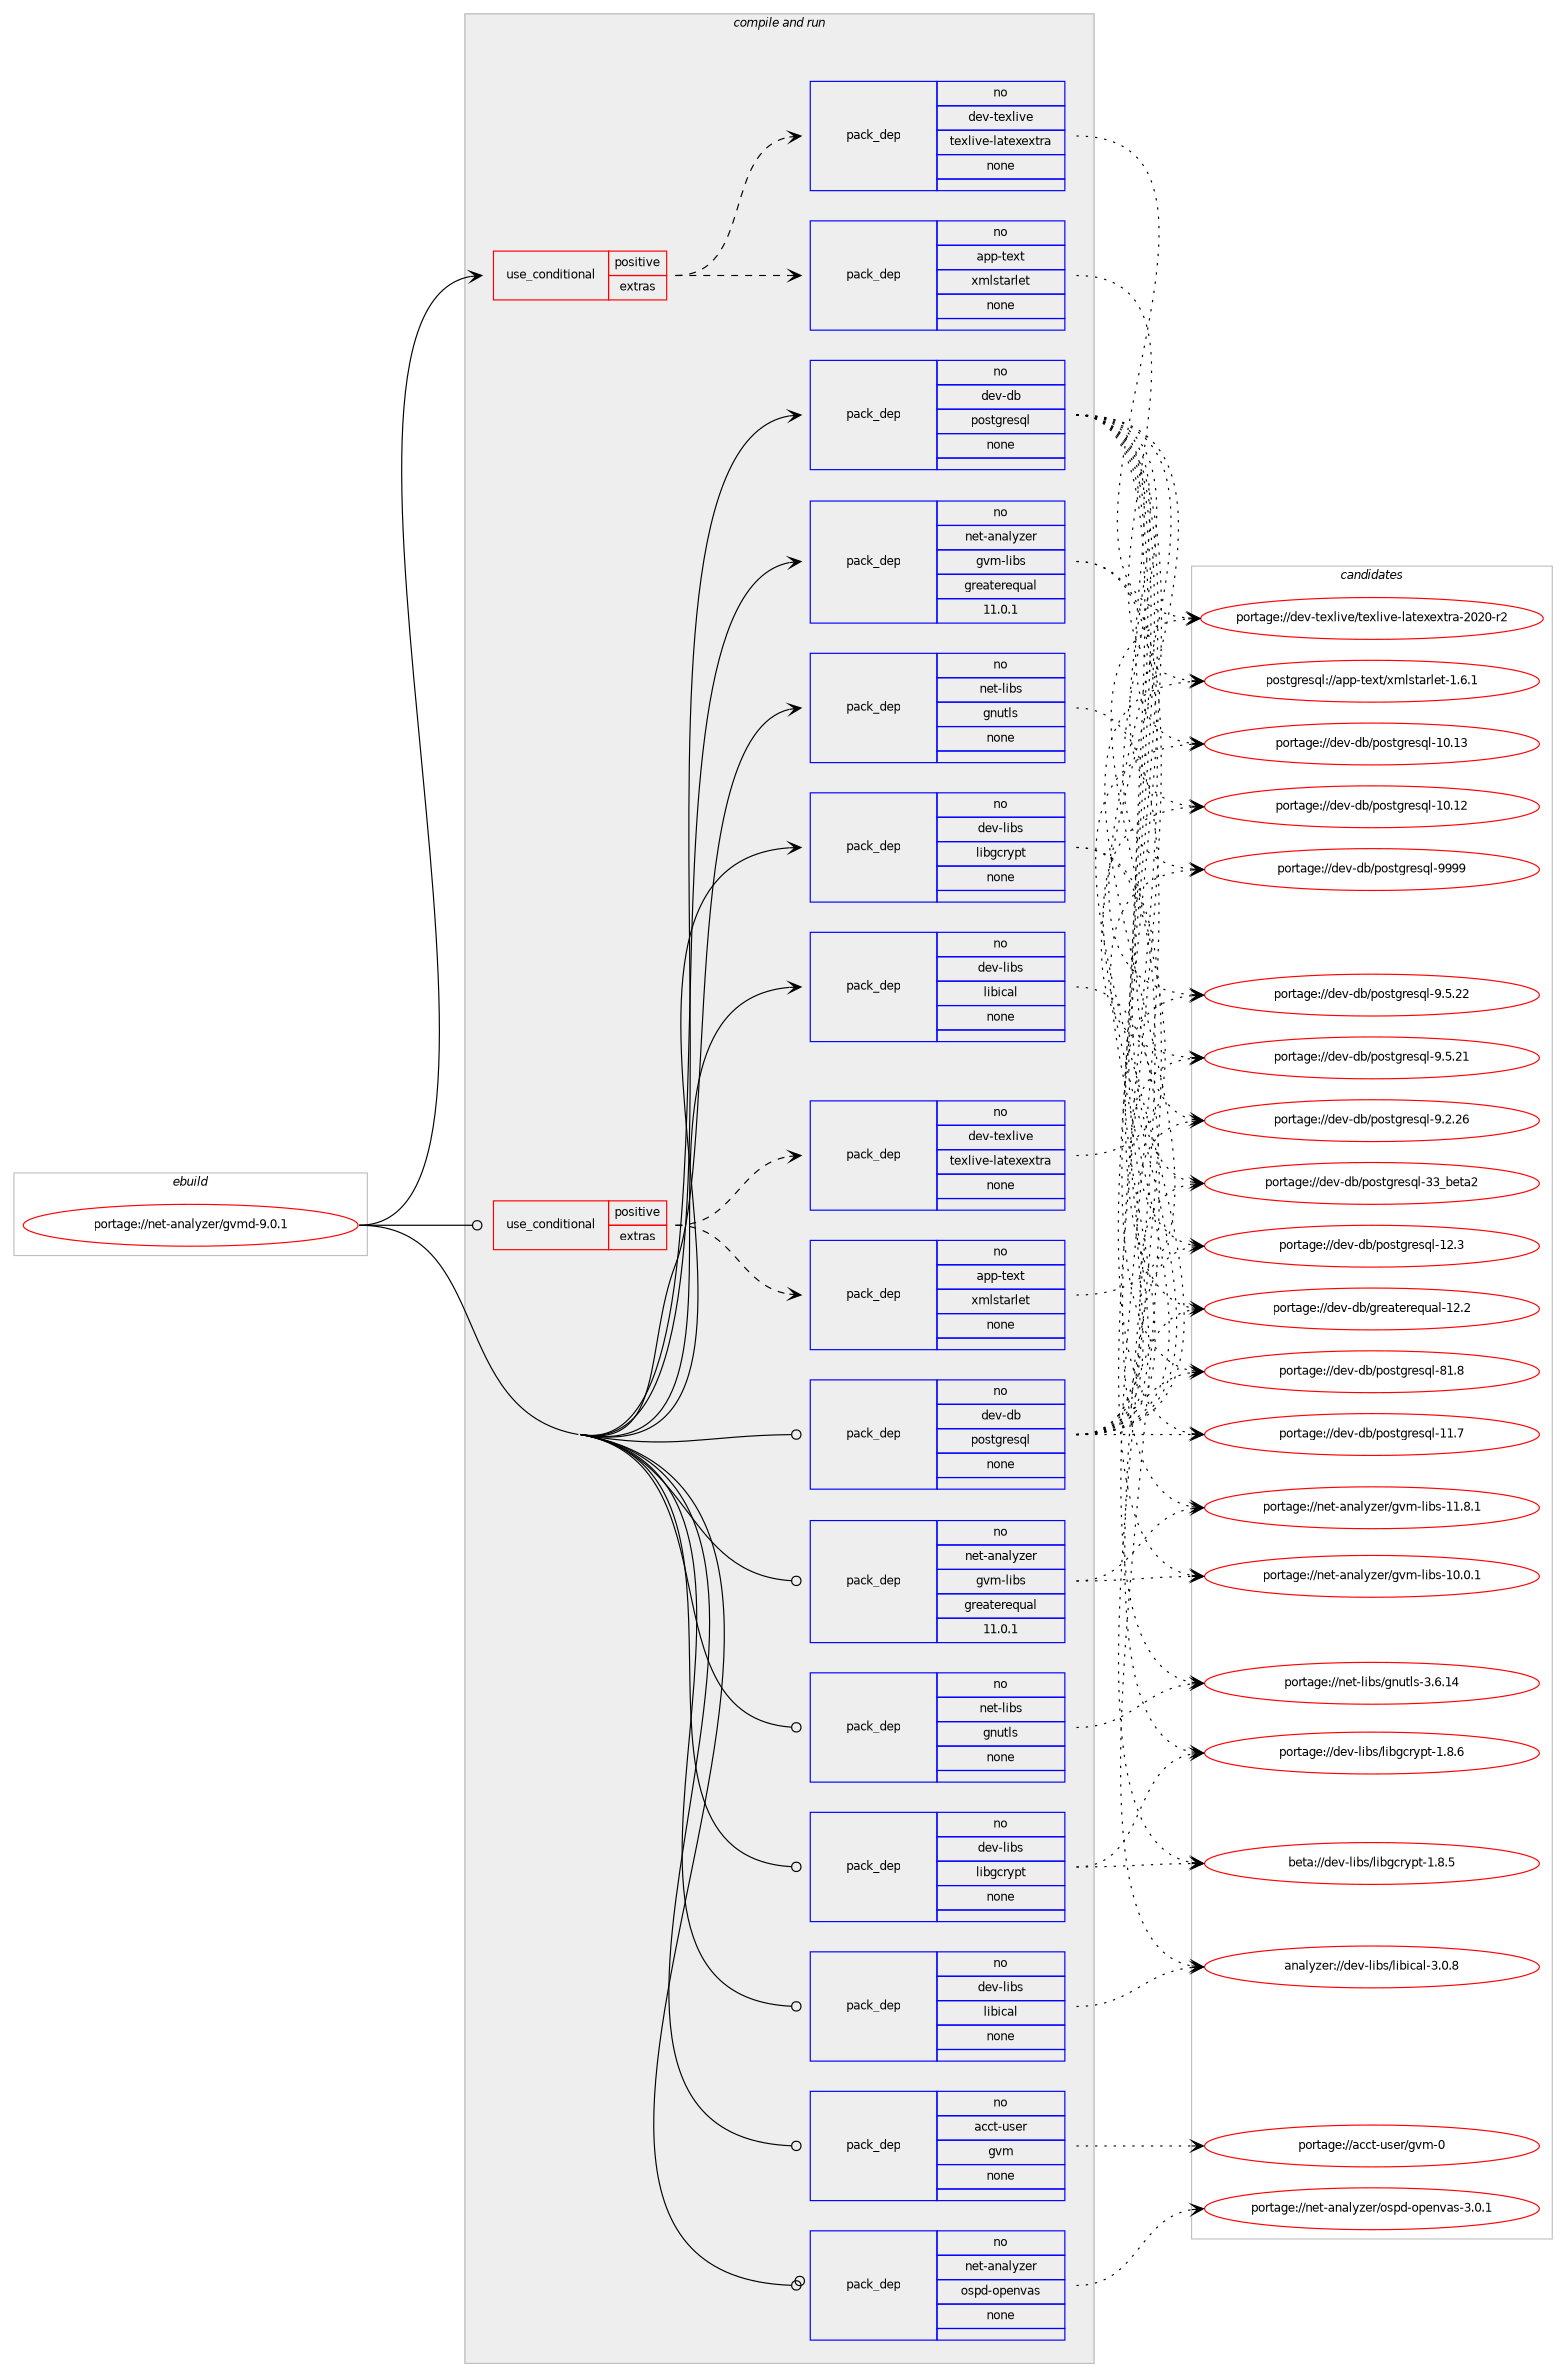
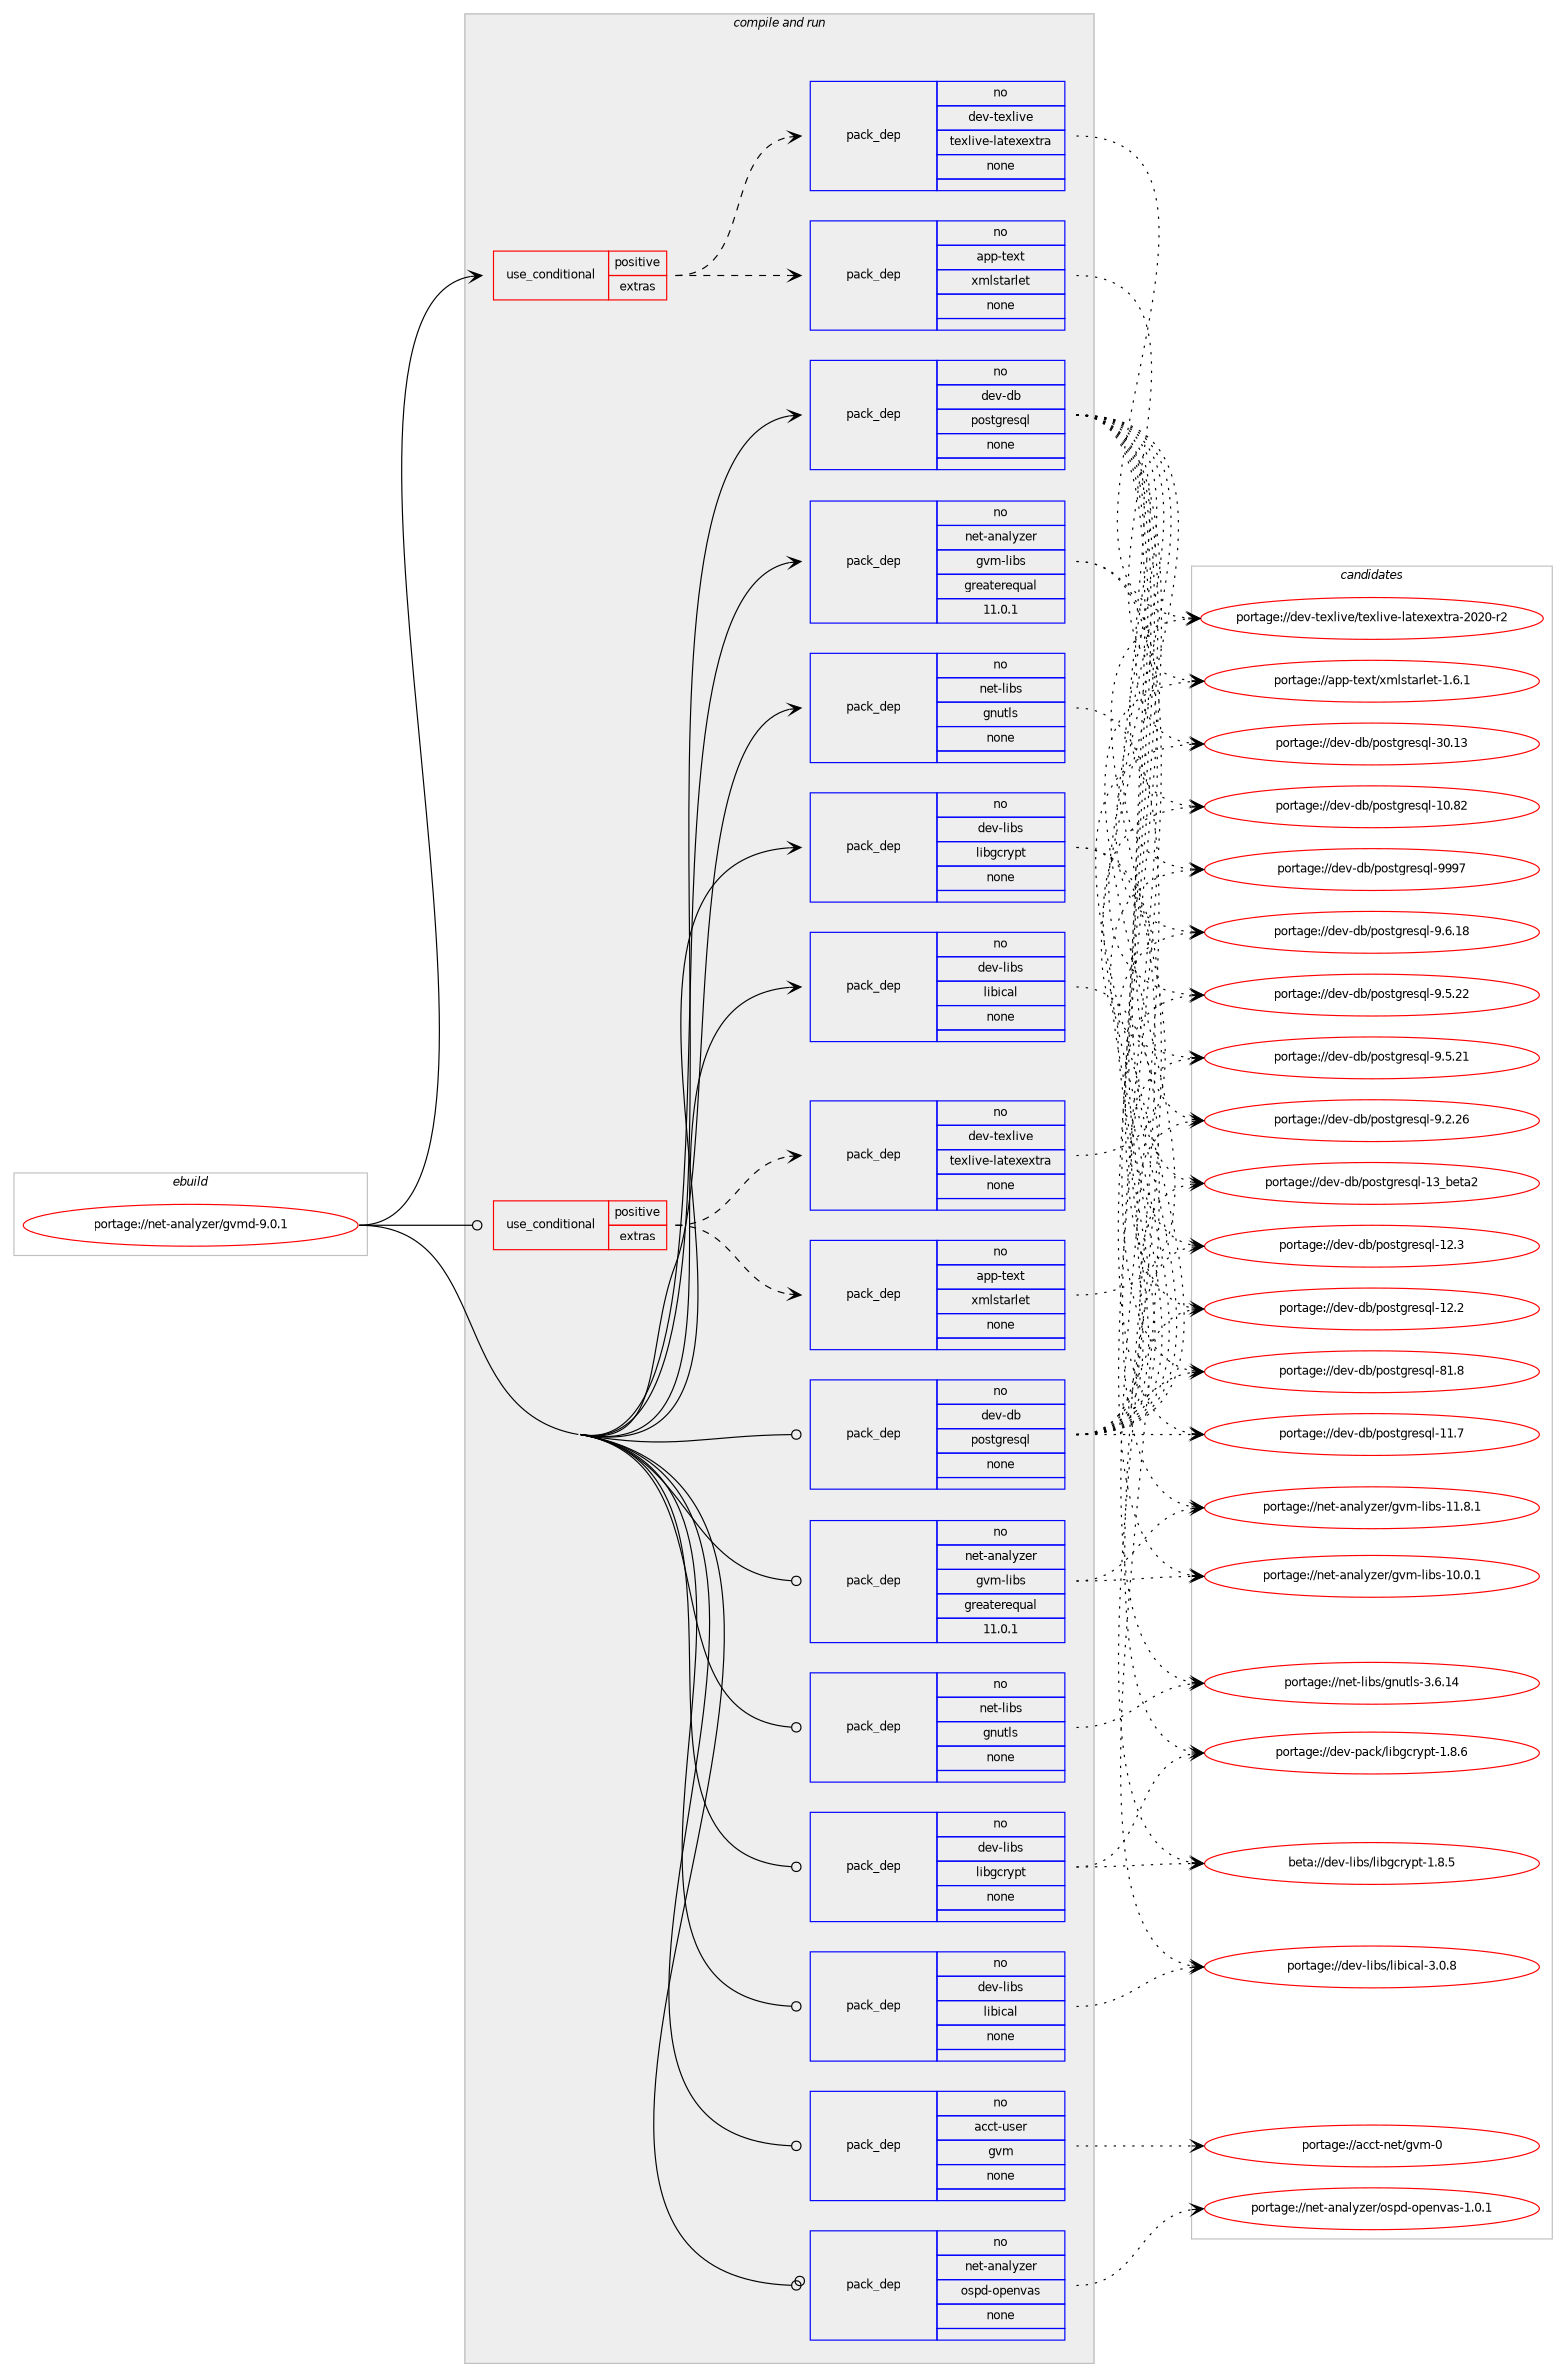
(1372, 681) -> (1372, 681)
(1372, 744) -> (1372, 744)
(1372, 807) -> (1372, 807)
(1372, 870) -> (1372, 870)
none -> (1372, 932)
(1372, 1183) -> (1372, 1183)
(1372, 1309) -> (1372, 1309)
(1372, 1753) -> (1372, 1753)
(1372, 1967) -> (1372, 1967)
(1372, 2146) -> (1372, 2146)
(1372, 2209) -> (1372, 2209)
